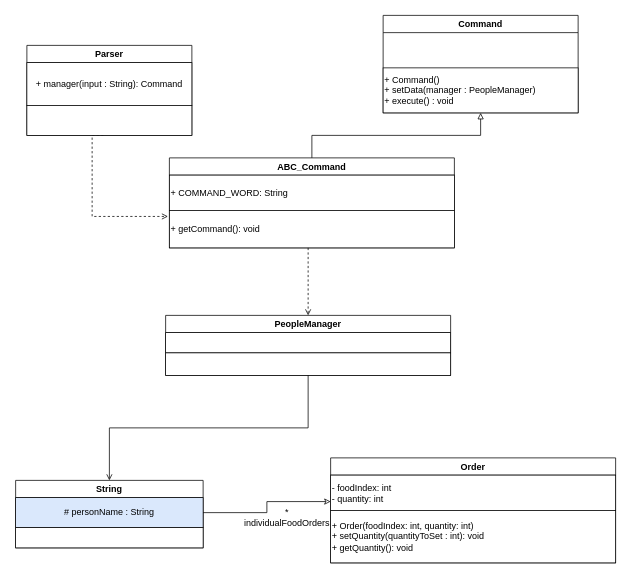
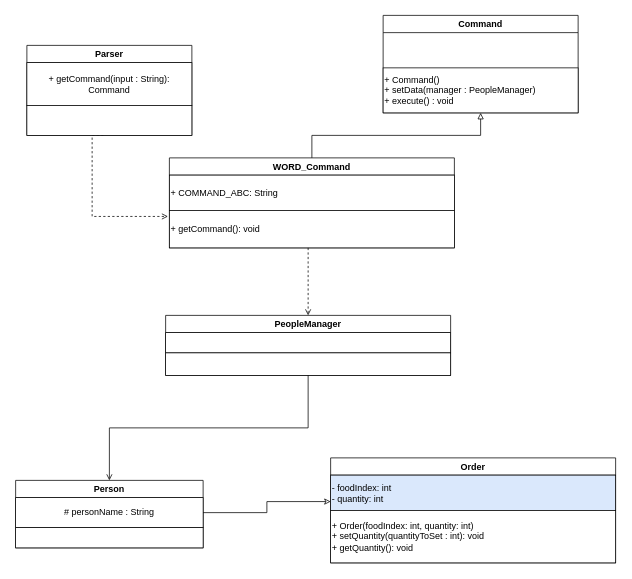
(109, 84) -> (109, 84)
(311, 167) -> (311, 167)
(221, 193) -> (219, 193)
(109, 489) -> (109, 489)
(473, 493) -> (473, 493)
(109, 513) -> (109, 513)
(287, 517) -> none
